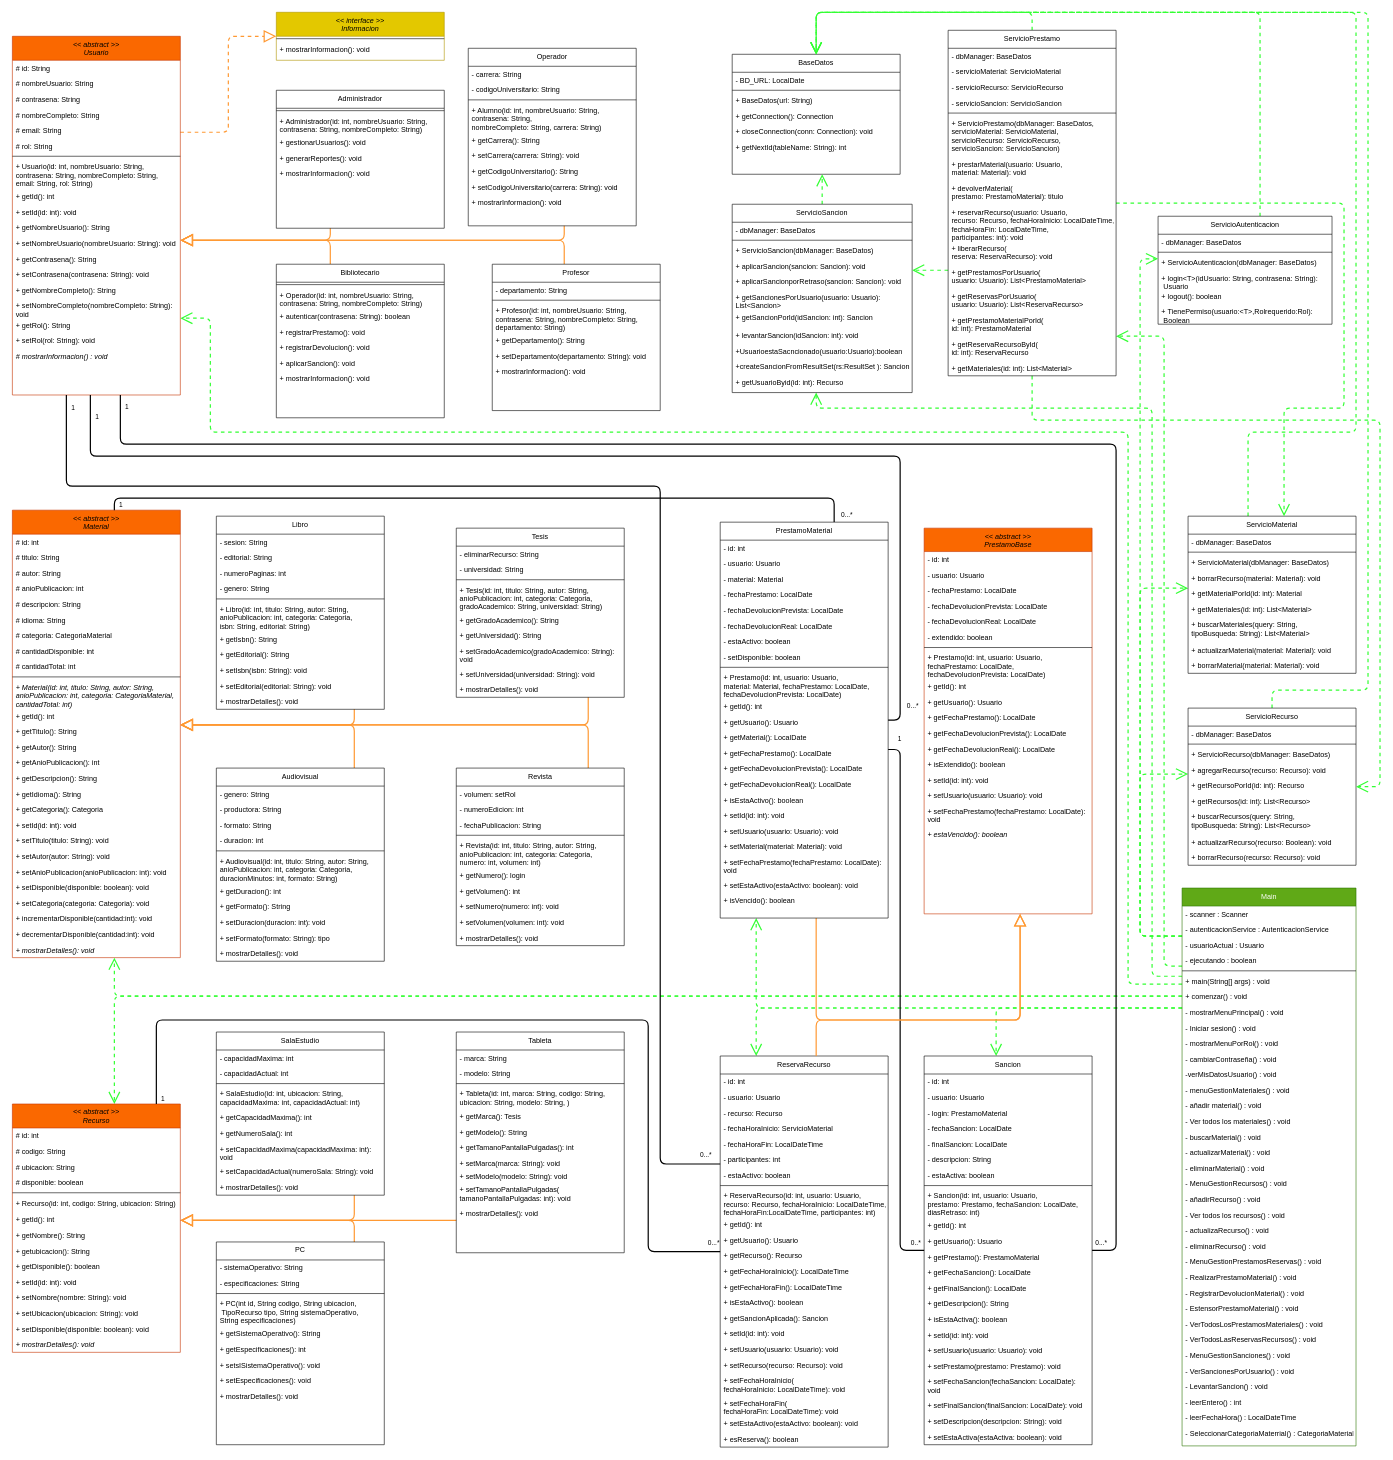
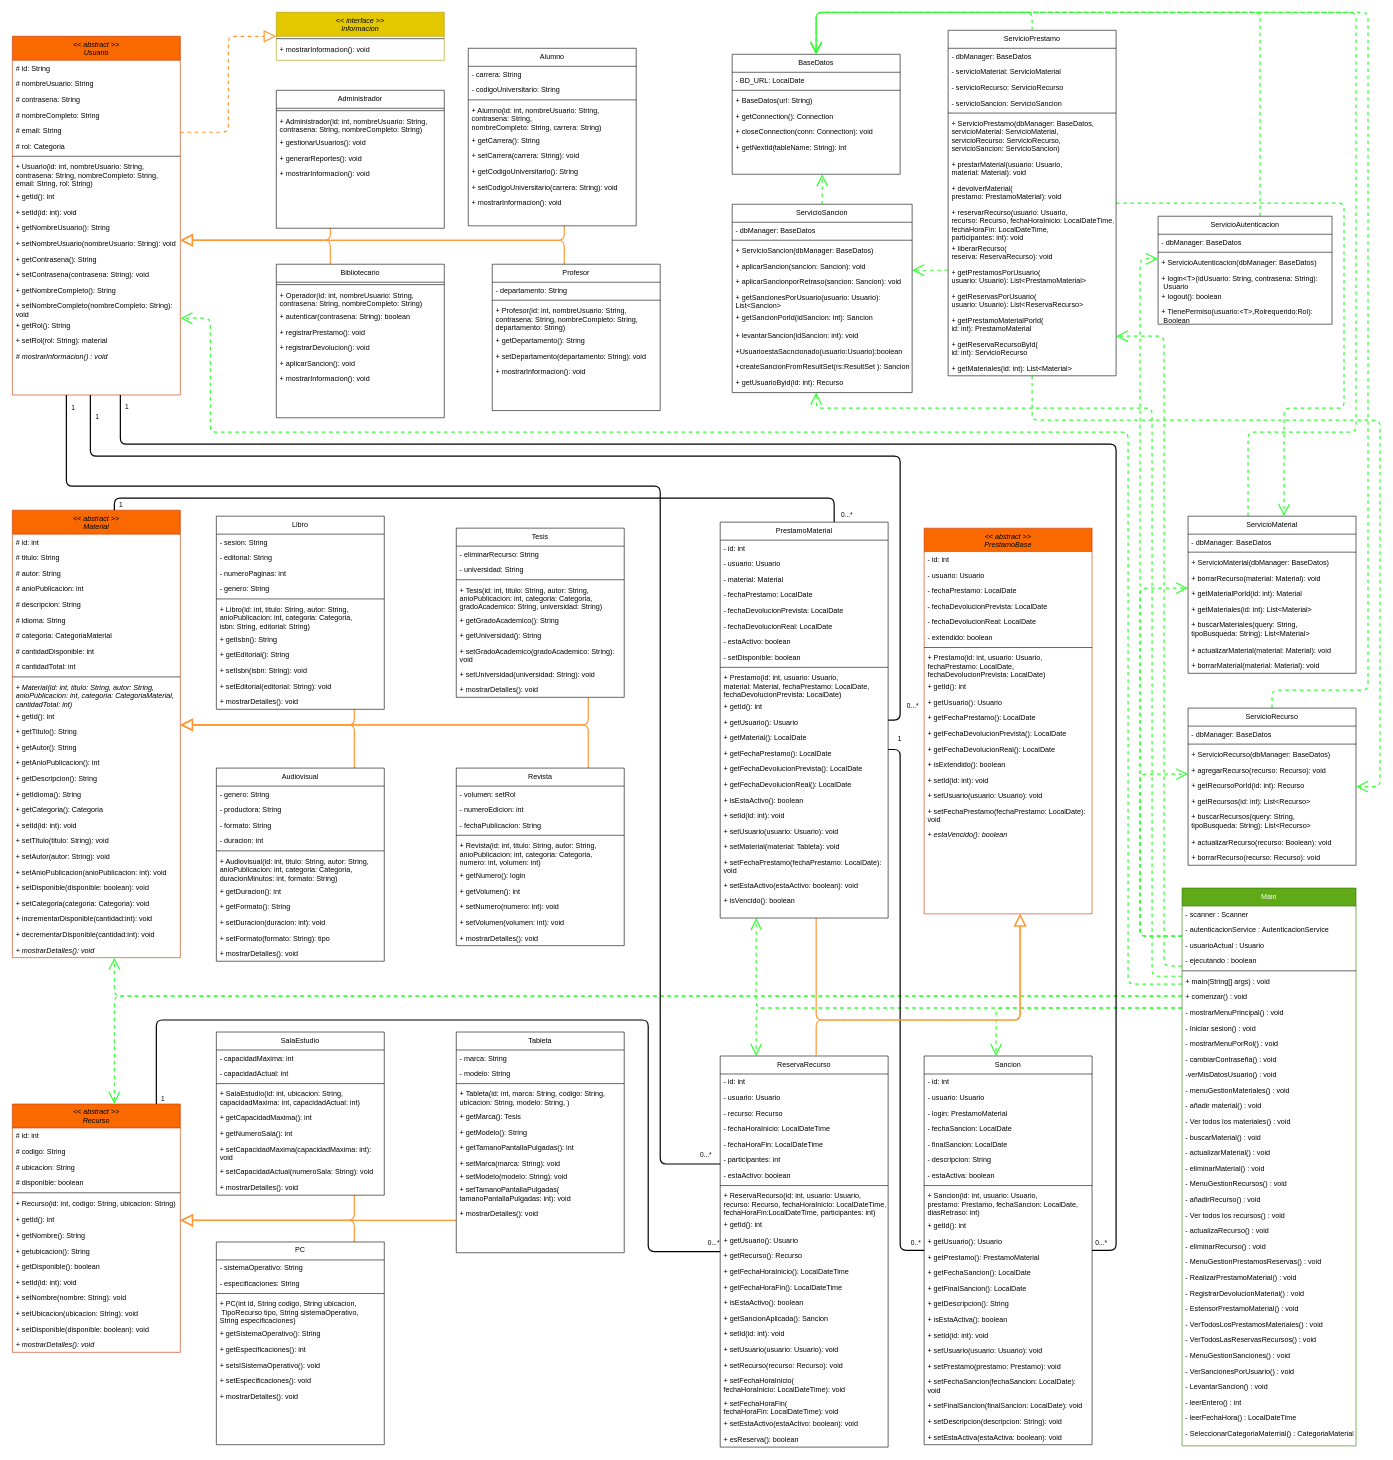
(552, 56) -> (552, 56)
(37, 146) -> (43, 146)
(986, 188) -> (986, 188)
(62, 341) -> (69, 341)
(999, 344) -> (999, 344)
(791, 847) -> (790, 847)
(786, 1129) -> (782, 1129)
